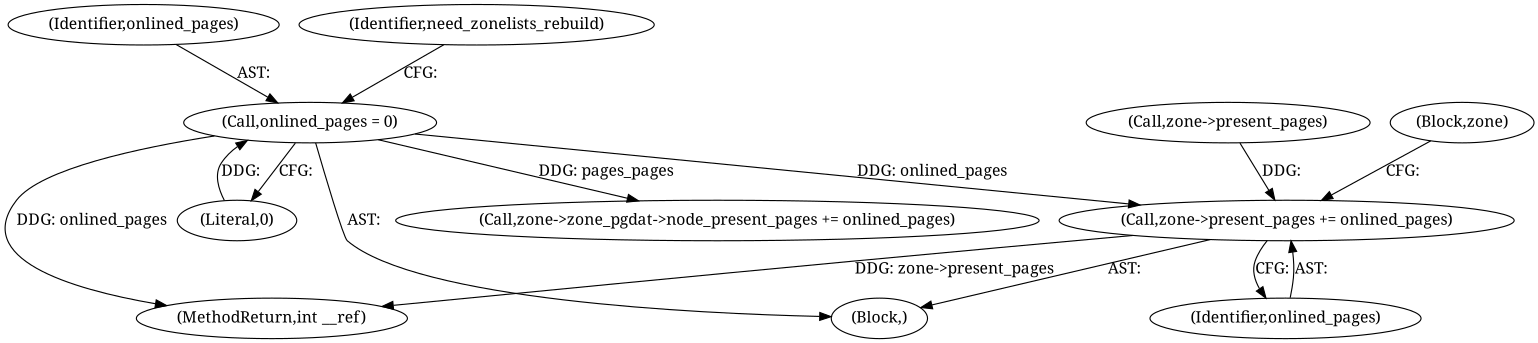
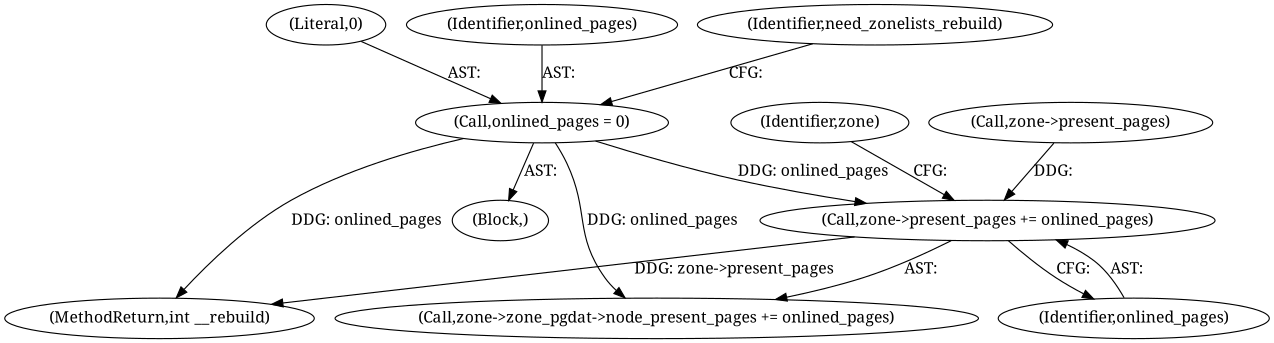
(1462, 123) -> (820, 123)
(277, 167) -> none
(243, 172) -> (467, 74)
(607, 172) -> (662, 220)
(1071, 272) -> (871, 275)
(272, 318) -> (160, 318)
